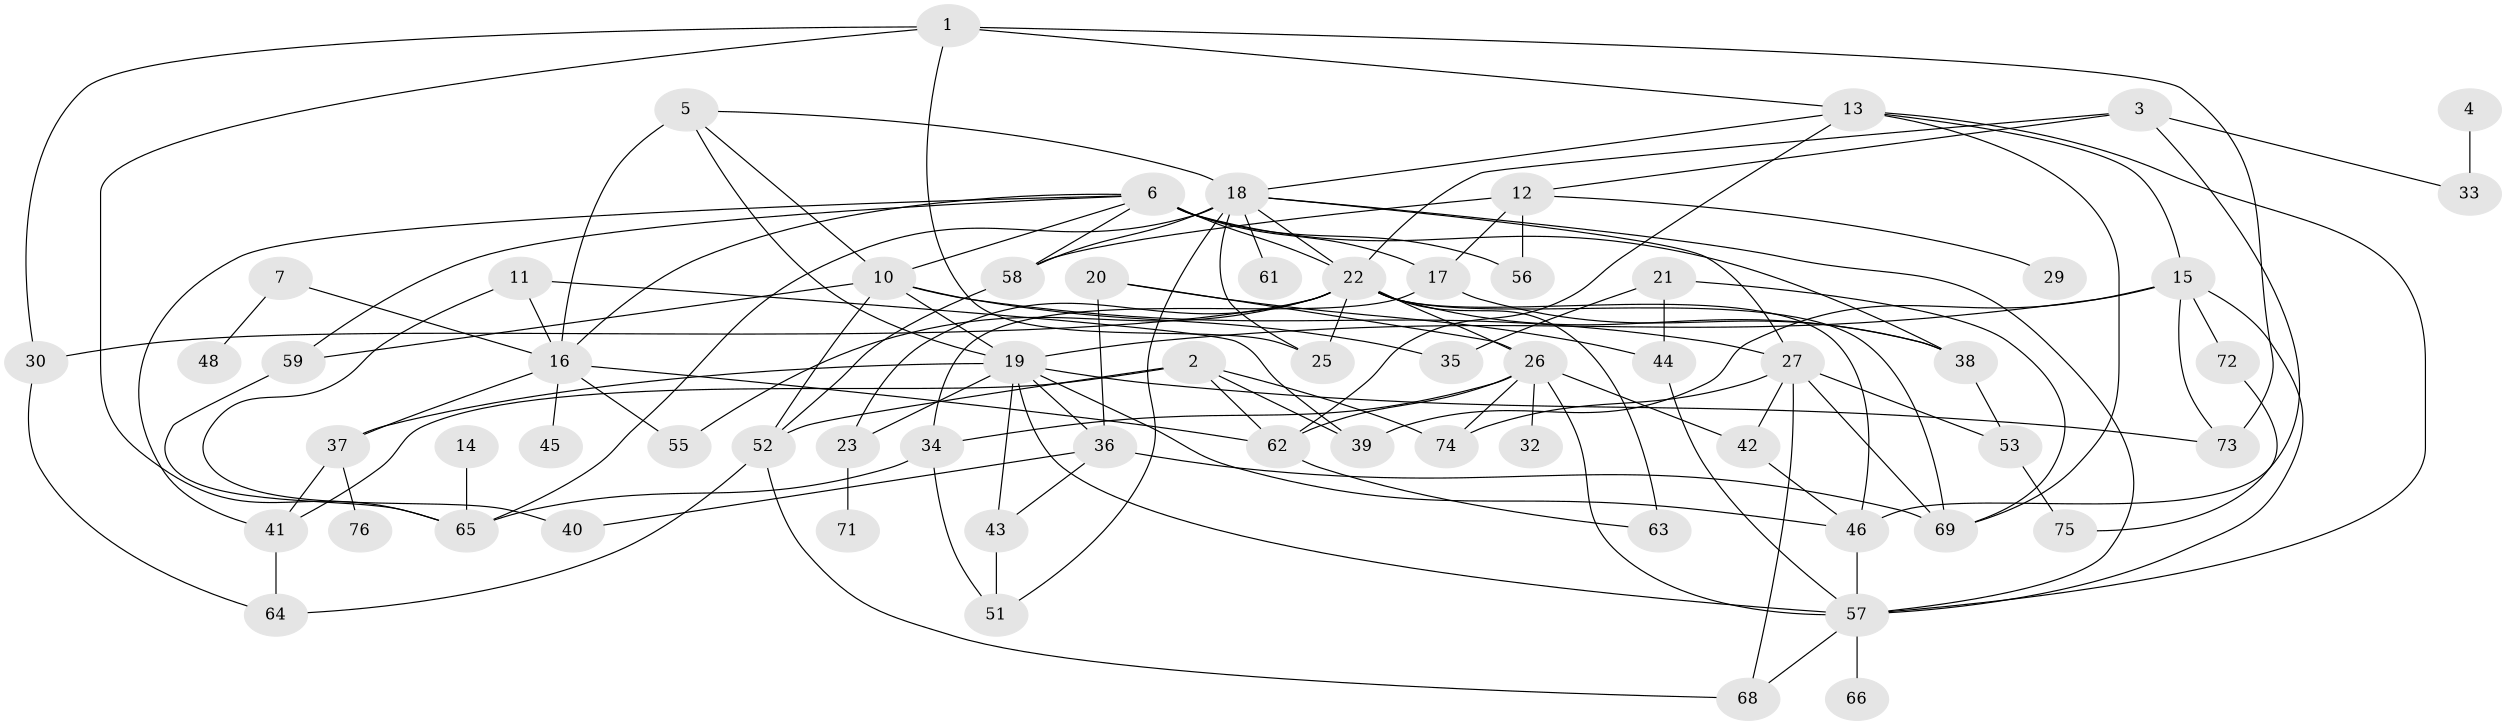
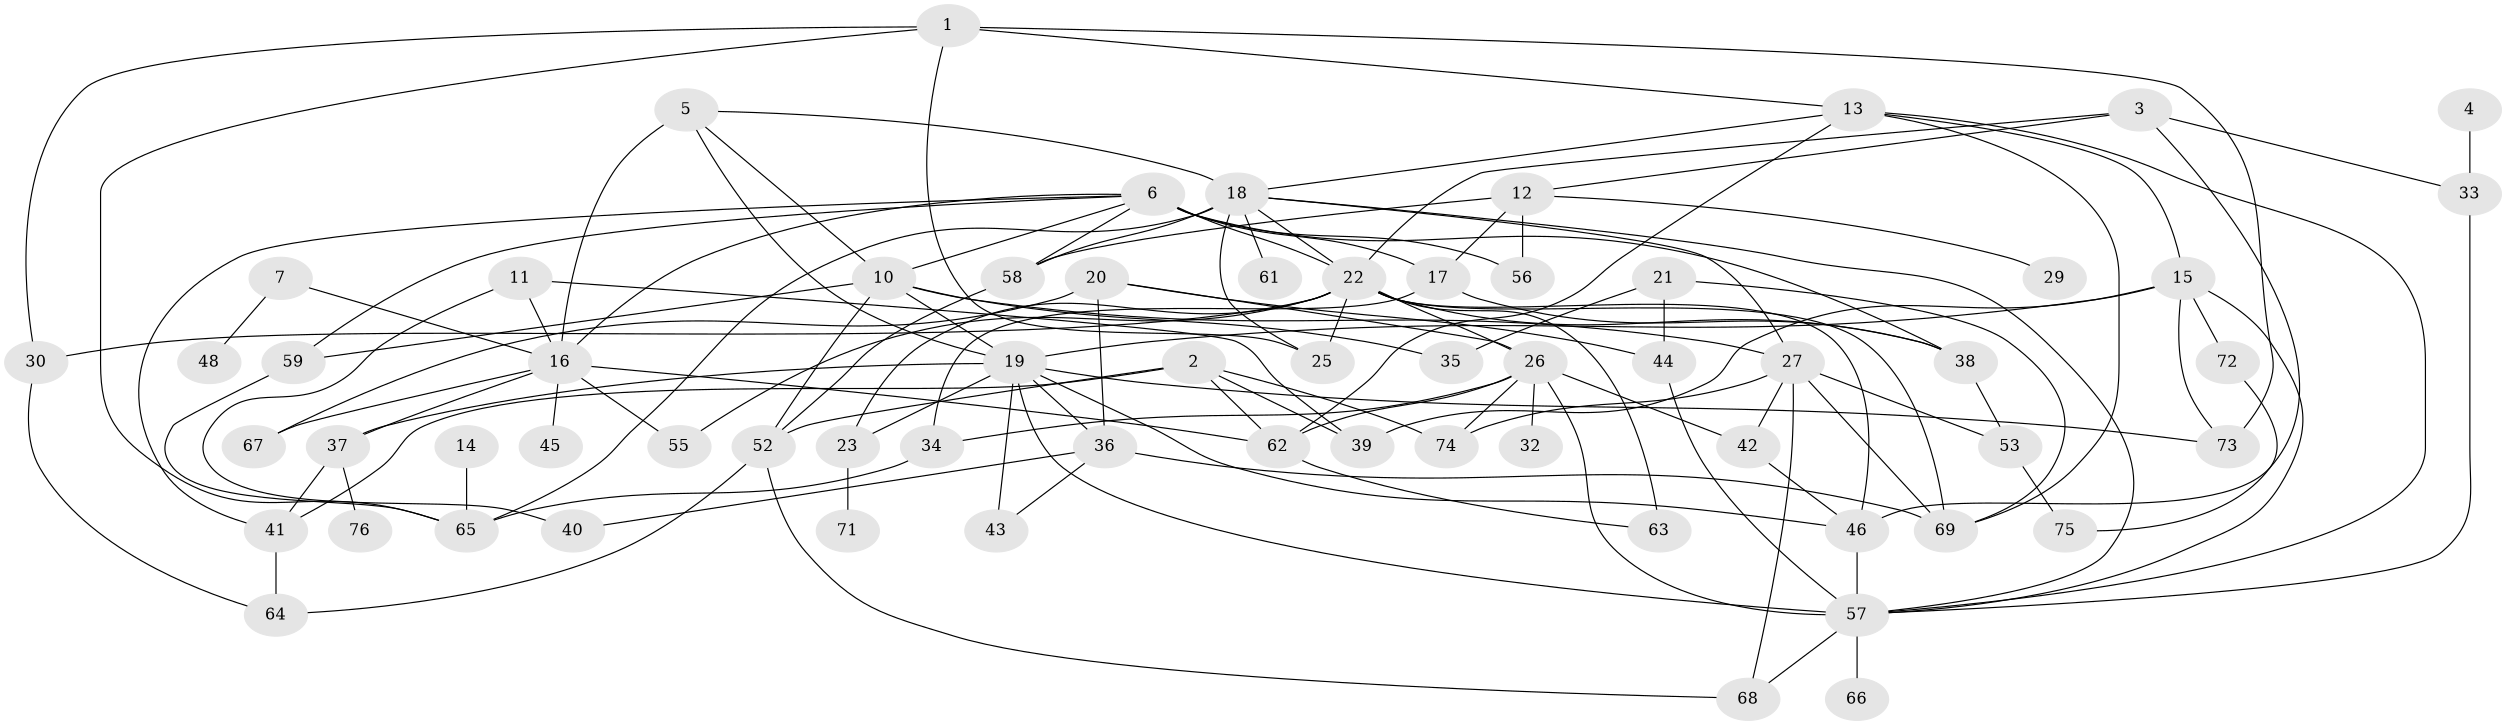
none -> (254, 447)
none -> (2339, 578)
(996, 615) -> none
